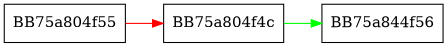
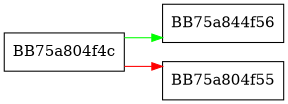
(139, 23) -> (138, 66)
